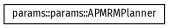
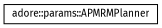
(84, 14) -> (81, 14)
